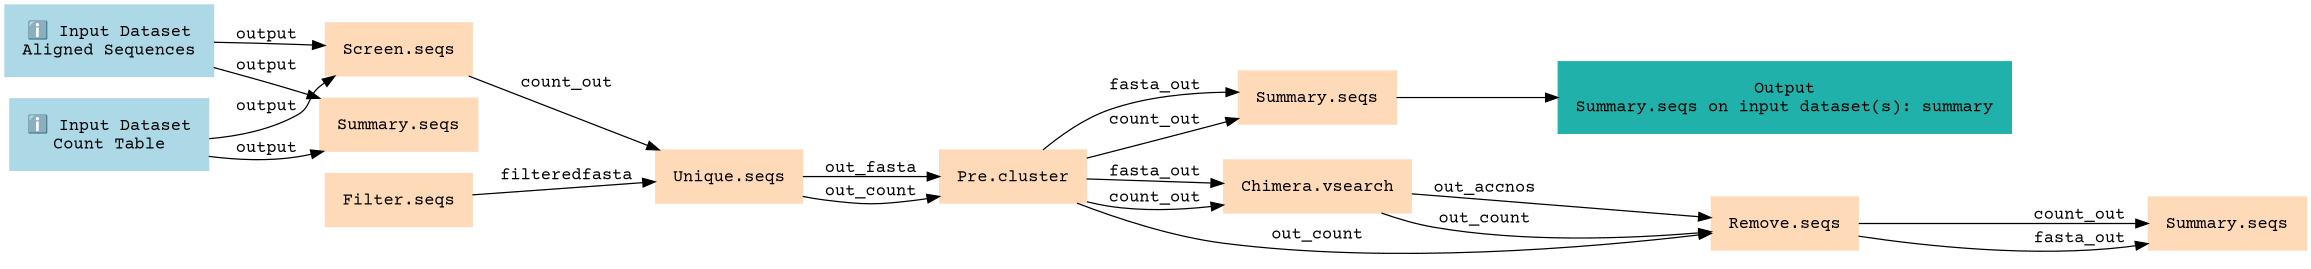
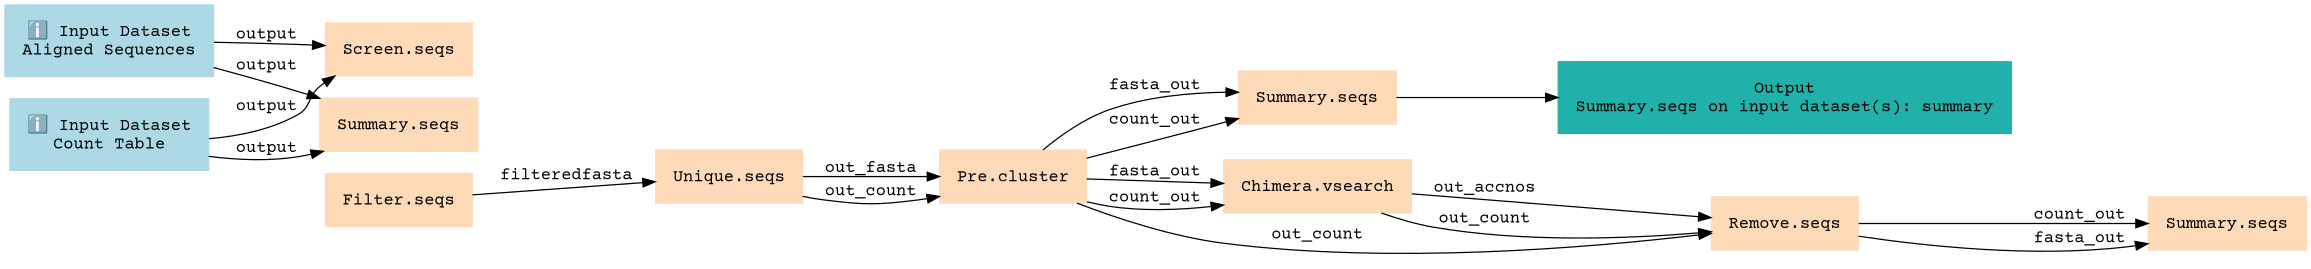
(558, 111) -> none
